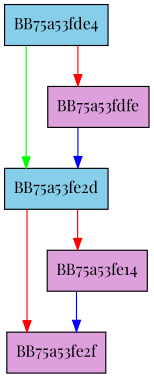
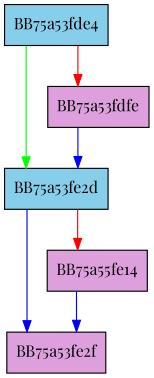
(27, 265) -> (27, 265)
(97, 271) -> (97, 271)
